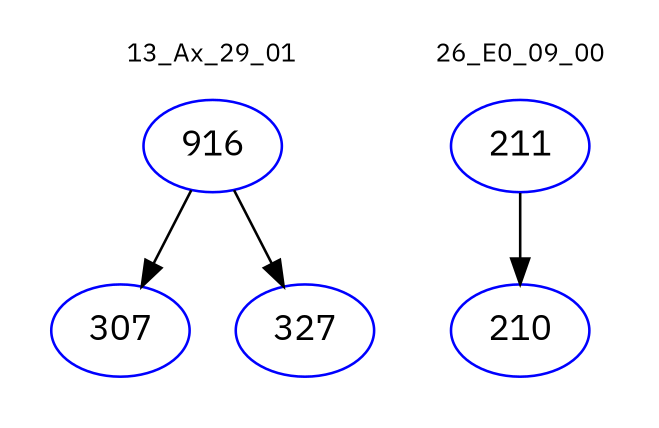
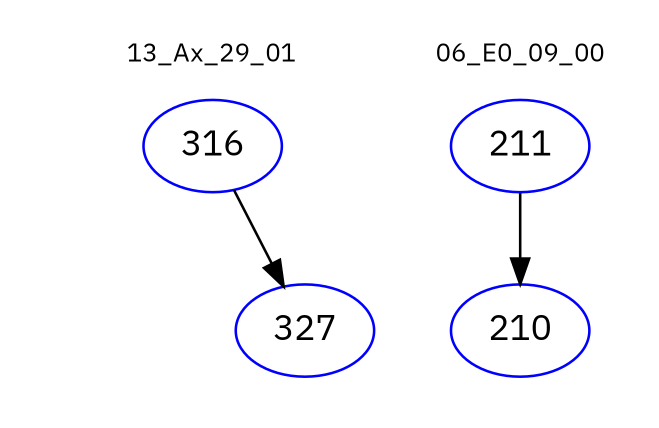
(521, 55) -> (521, 55)
(213, 146) -> (213, 146)
(120, 331) -> none
